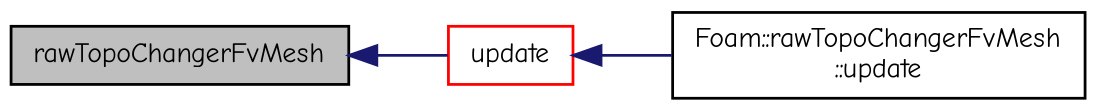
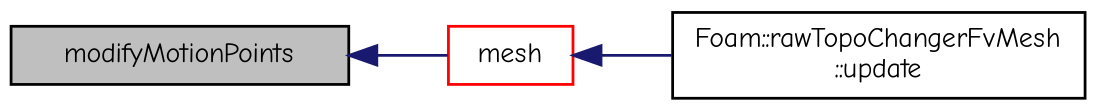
(180, 55) -> (180, 55)
(511, 55) -> (511, 55)
